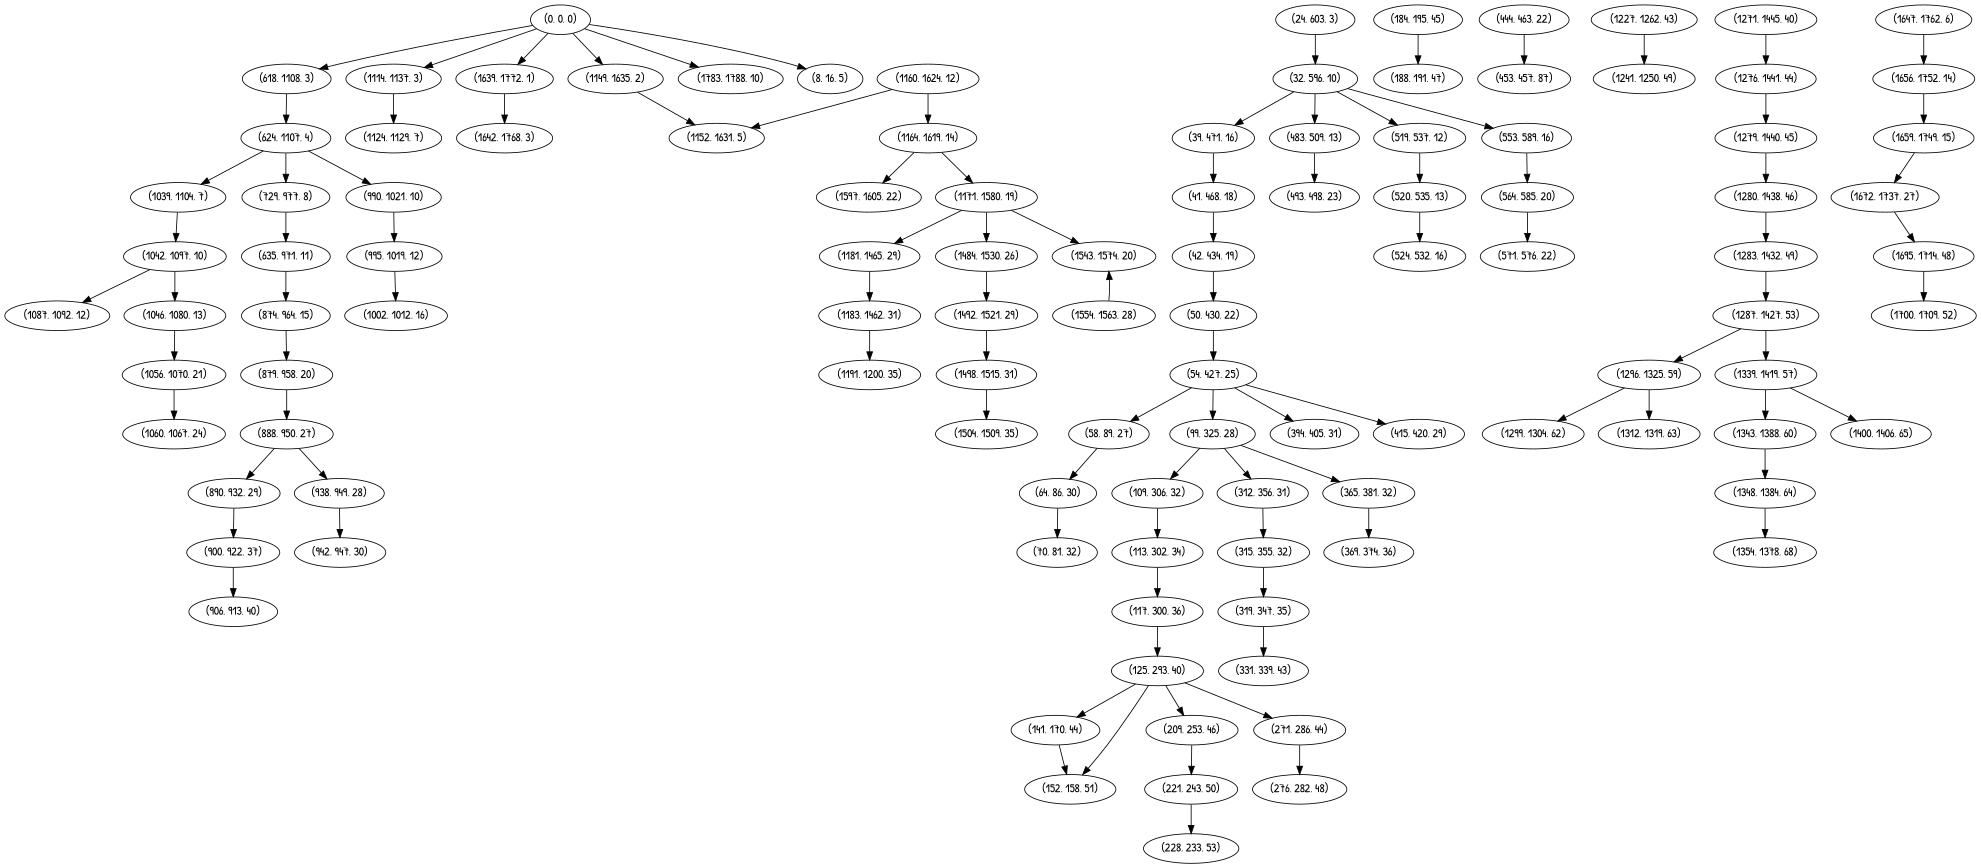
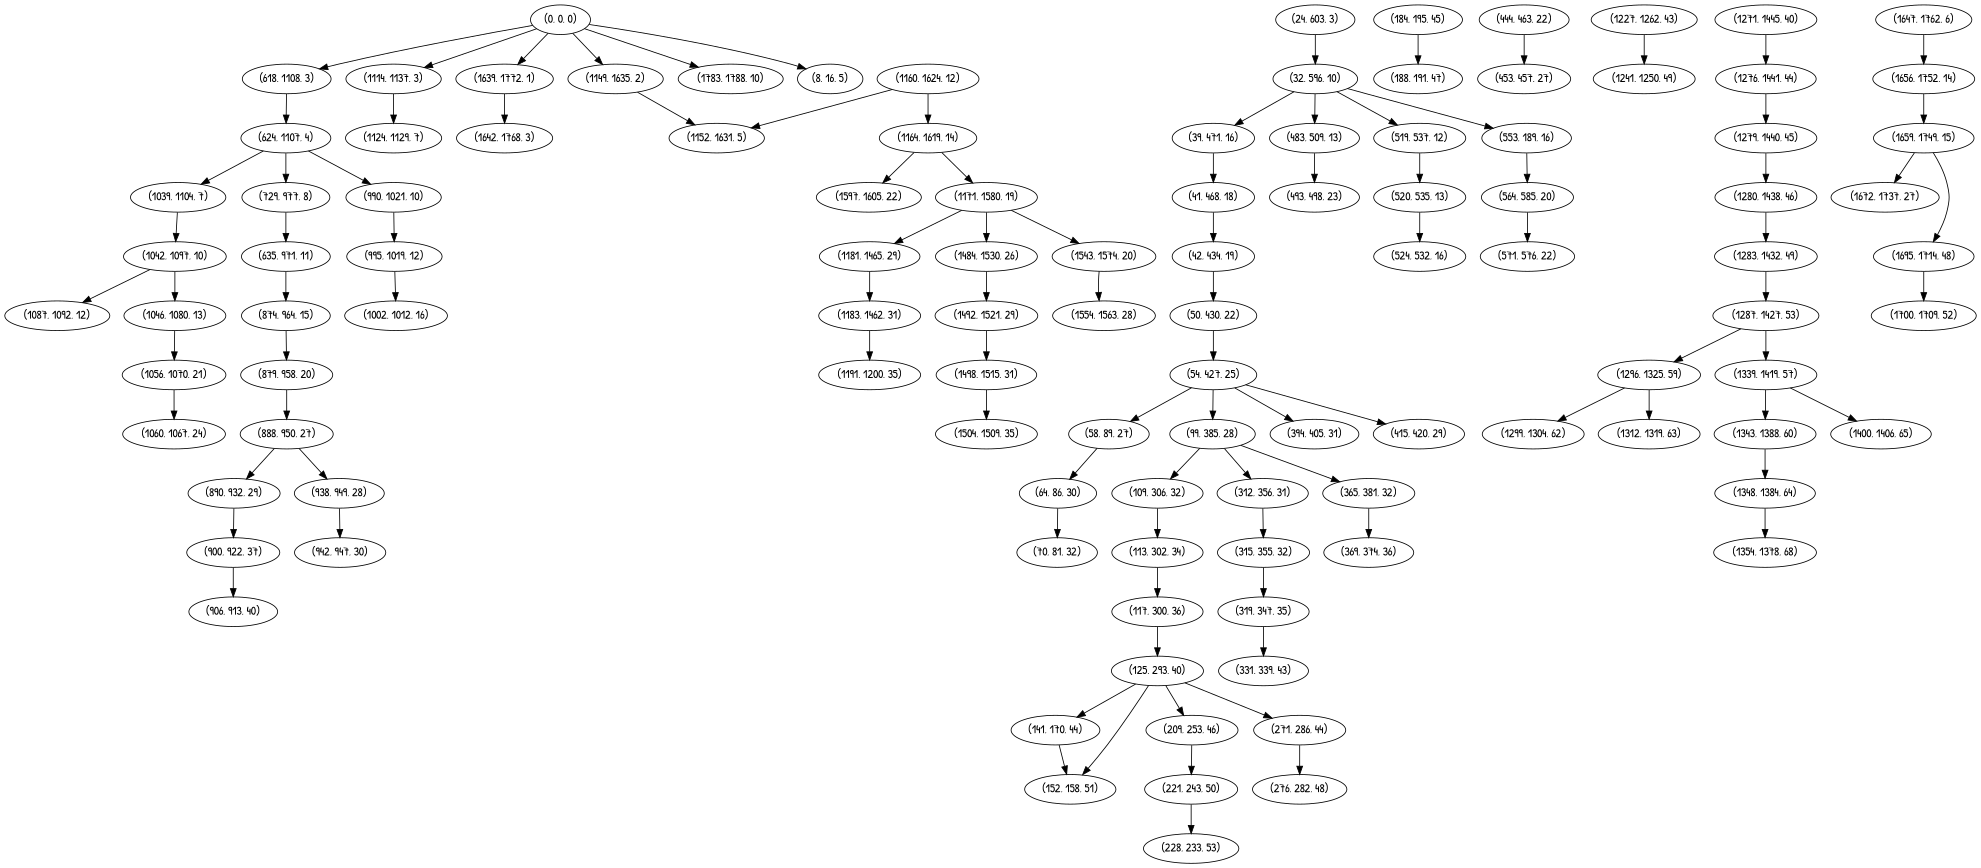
(1524, 79) -> (1524, 79)
(1527, 138) -> (1527, 138)
(1902, 224) -> (1949, 193)
(1109, 290) -> (1099, 282)
(1213, 434) -> (1213, 434)
